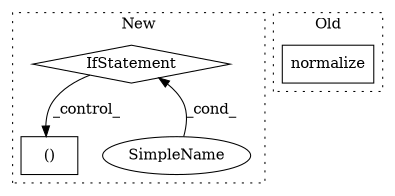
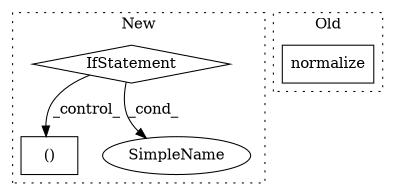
(185, 107) -> (125, 108)
